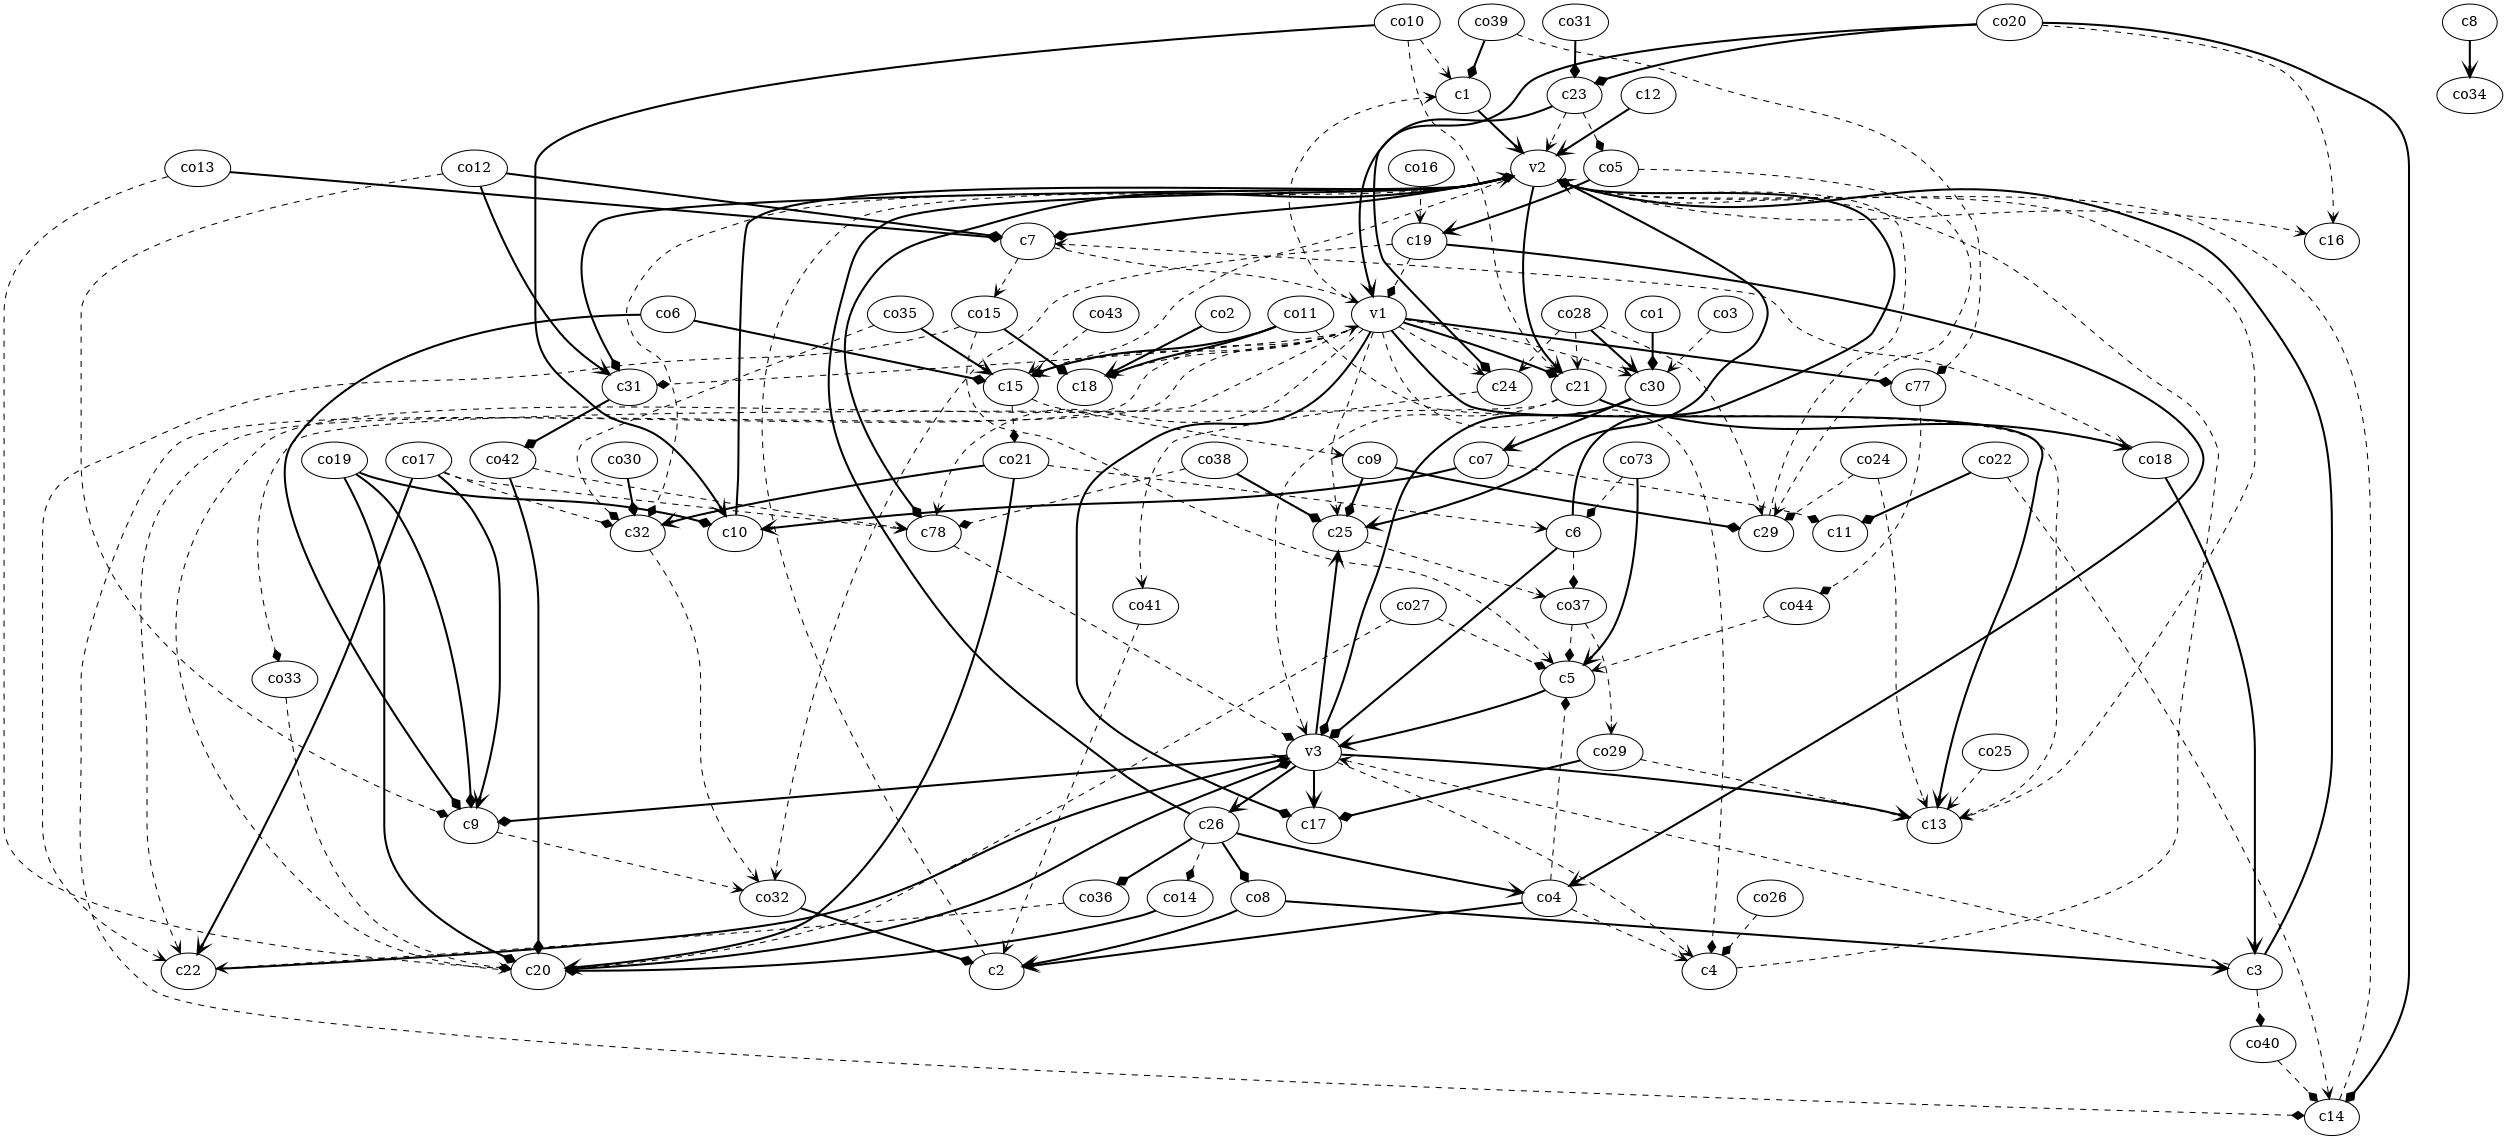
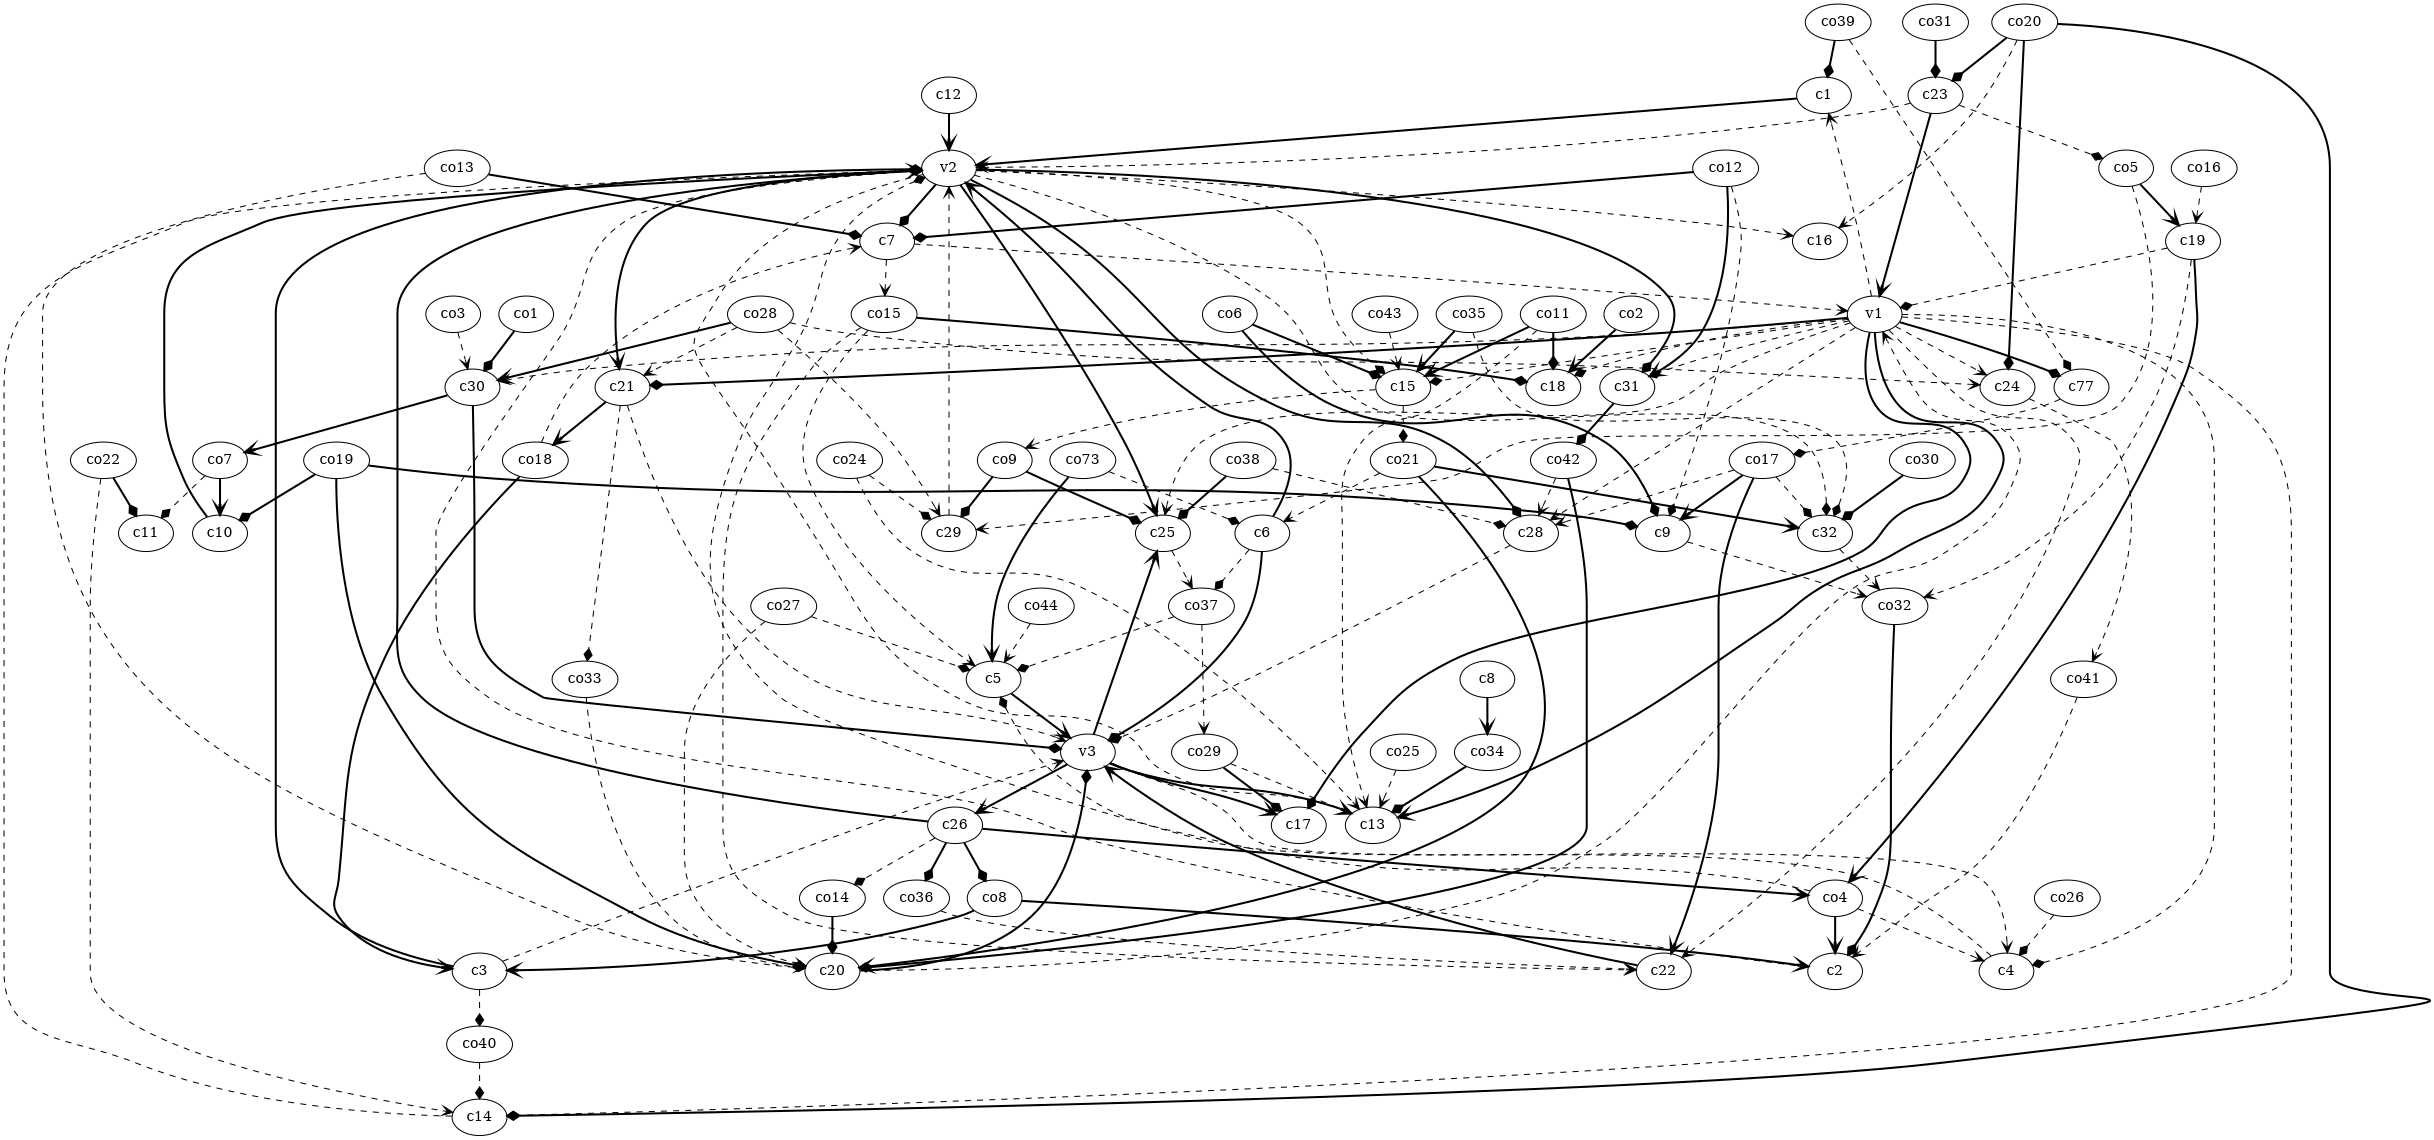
(1407, 22) -> none
(1905, 511) -> (1870, 441)
(934, 533) -> (1531, 533)
none -> (1434, 786)
(899, 788) -> none
